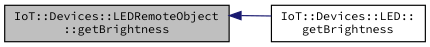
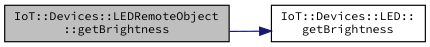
(256, 16) -> (244, 31)
